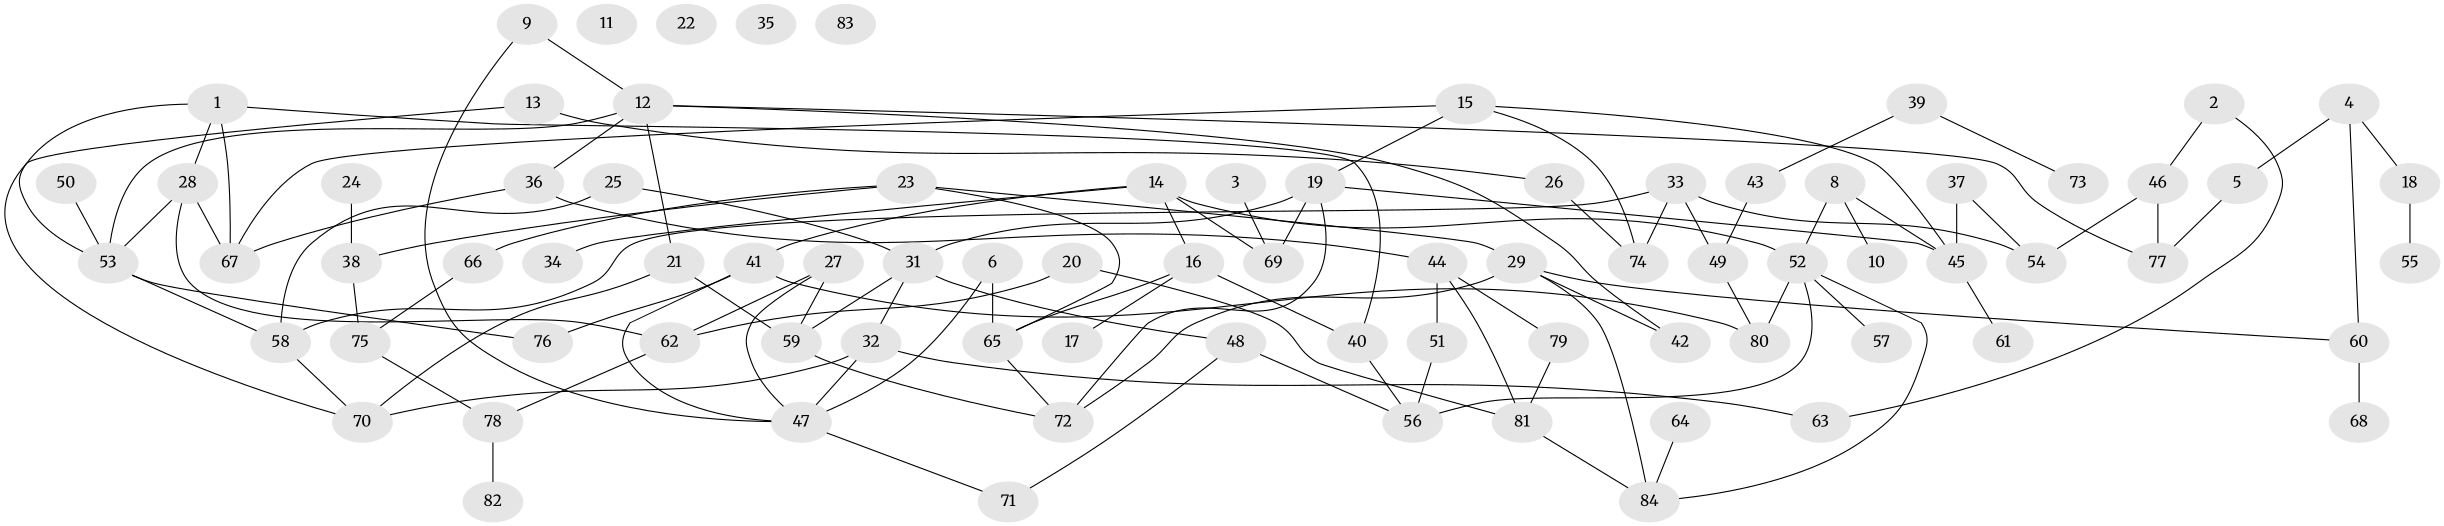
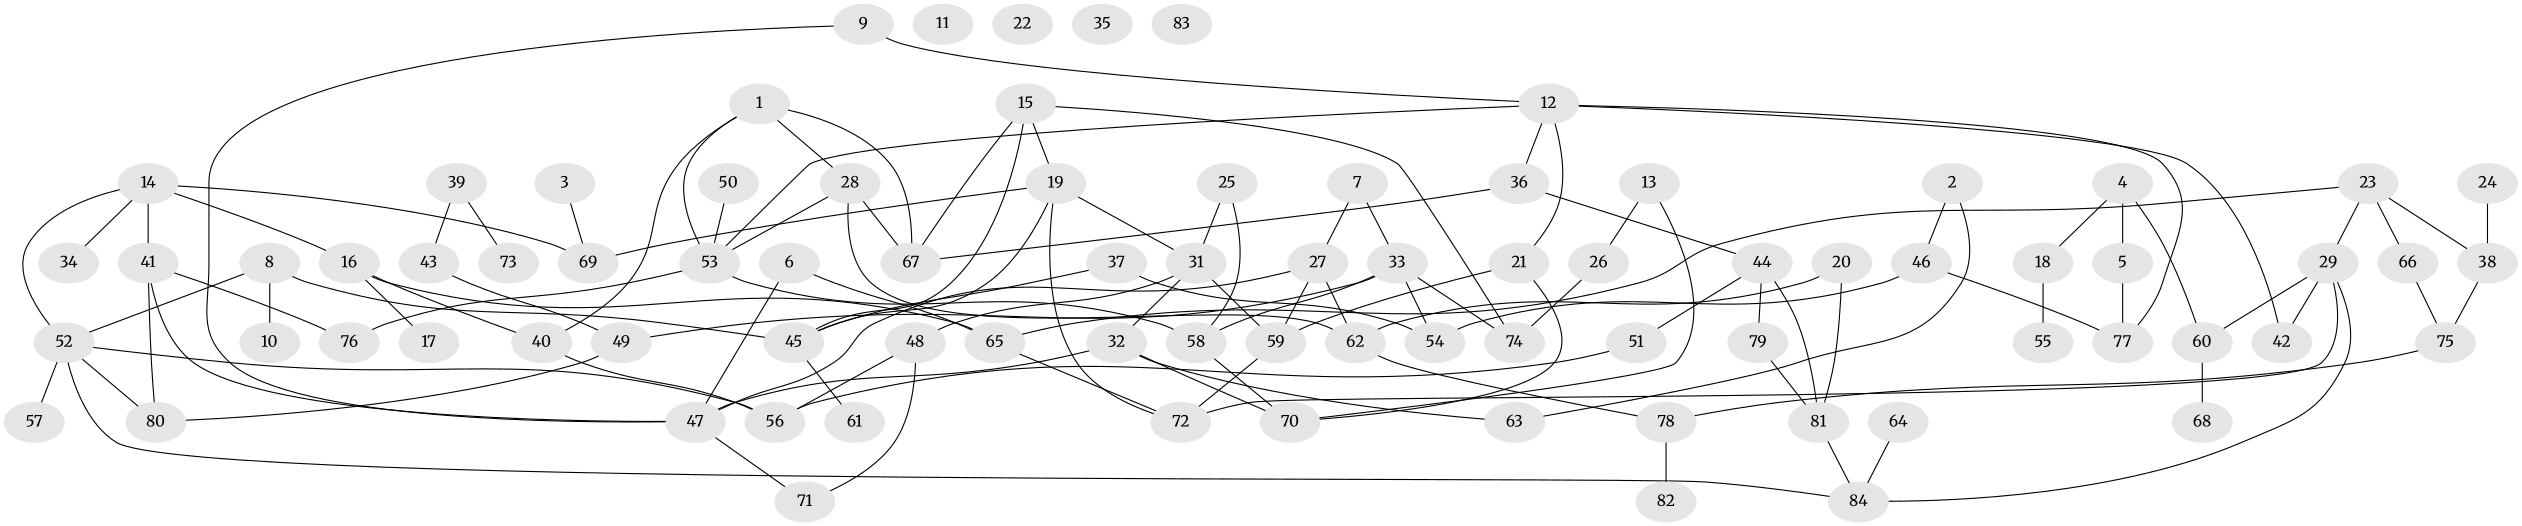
none -> (1358, 184)
